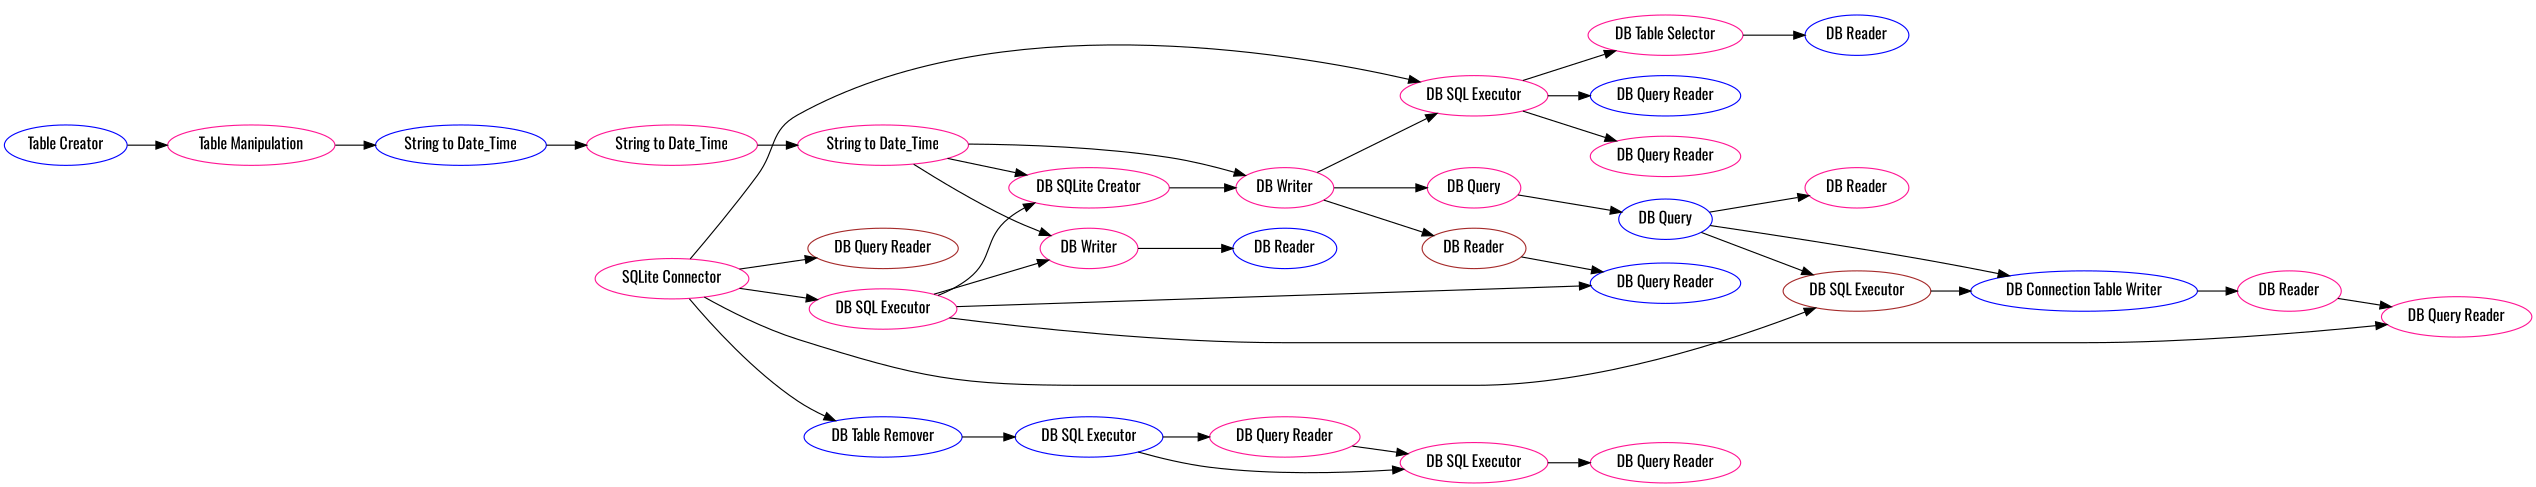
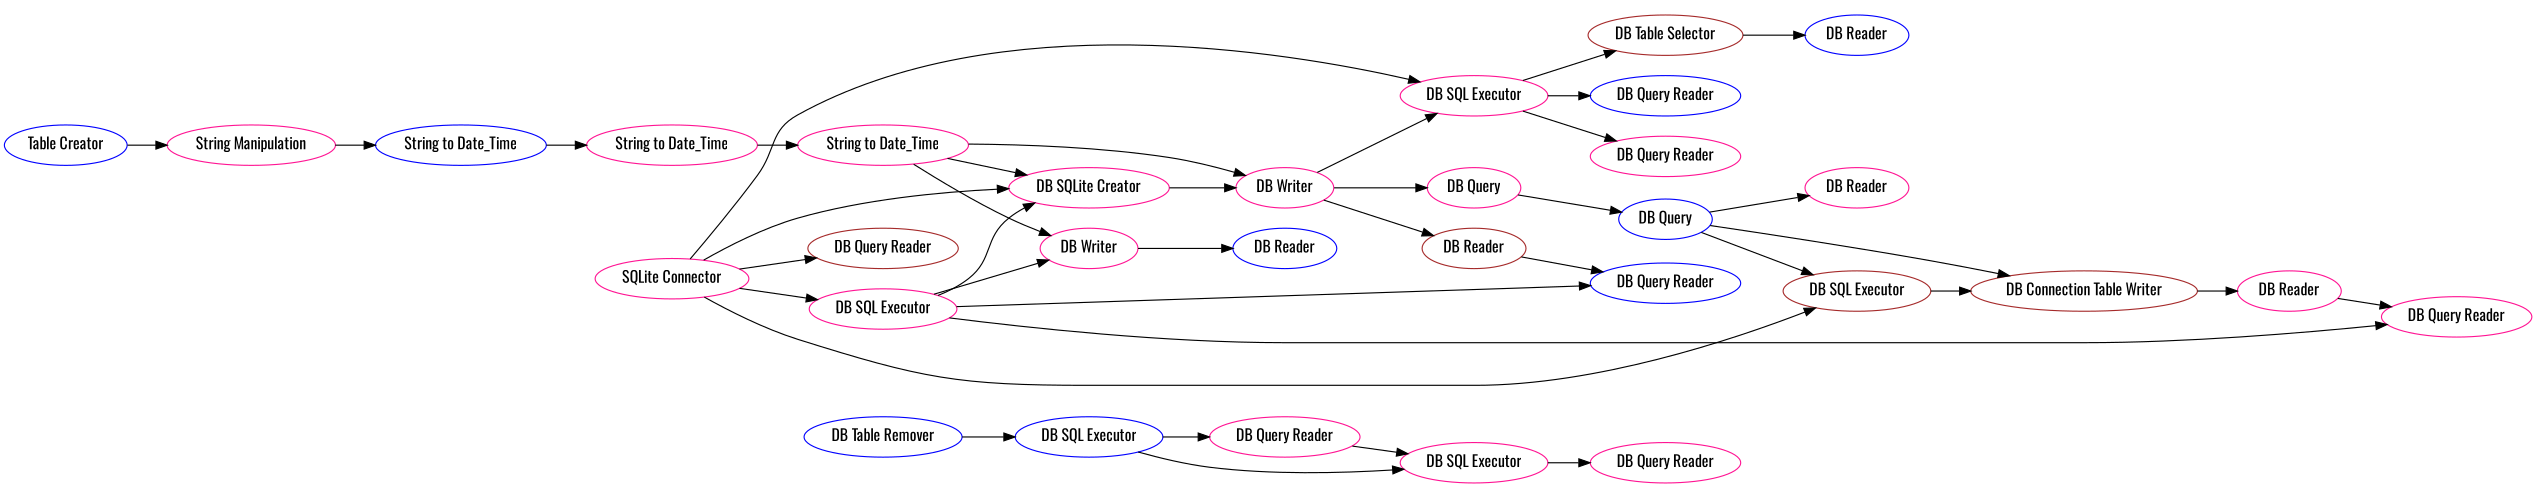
(1665, 35) -> (1665, 35)
(251, 145) -> (251, 145)
(2084, 291) -> (2084, 291)
(752, 364) -> (846, 207)
